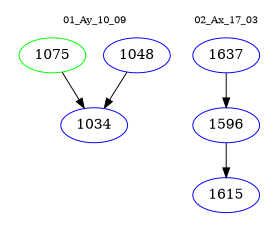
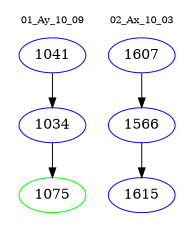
(226, 21) -> (142, 21)
(137, 55) -> (52, 55)
(226, 55) -> (142, 55)
(71, 86) -> (52, 155)
(226, 125) -> (142, 125)
